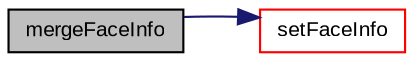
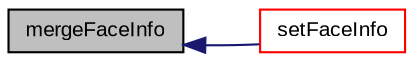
(211, 17) -> (233, 45)
